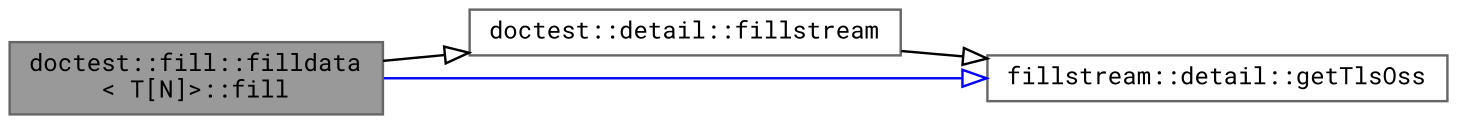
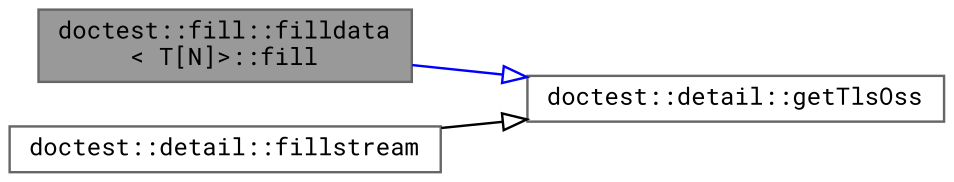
(414, 58) -> none
(1217, 78) -> (736, 99)
